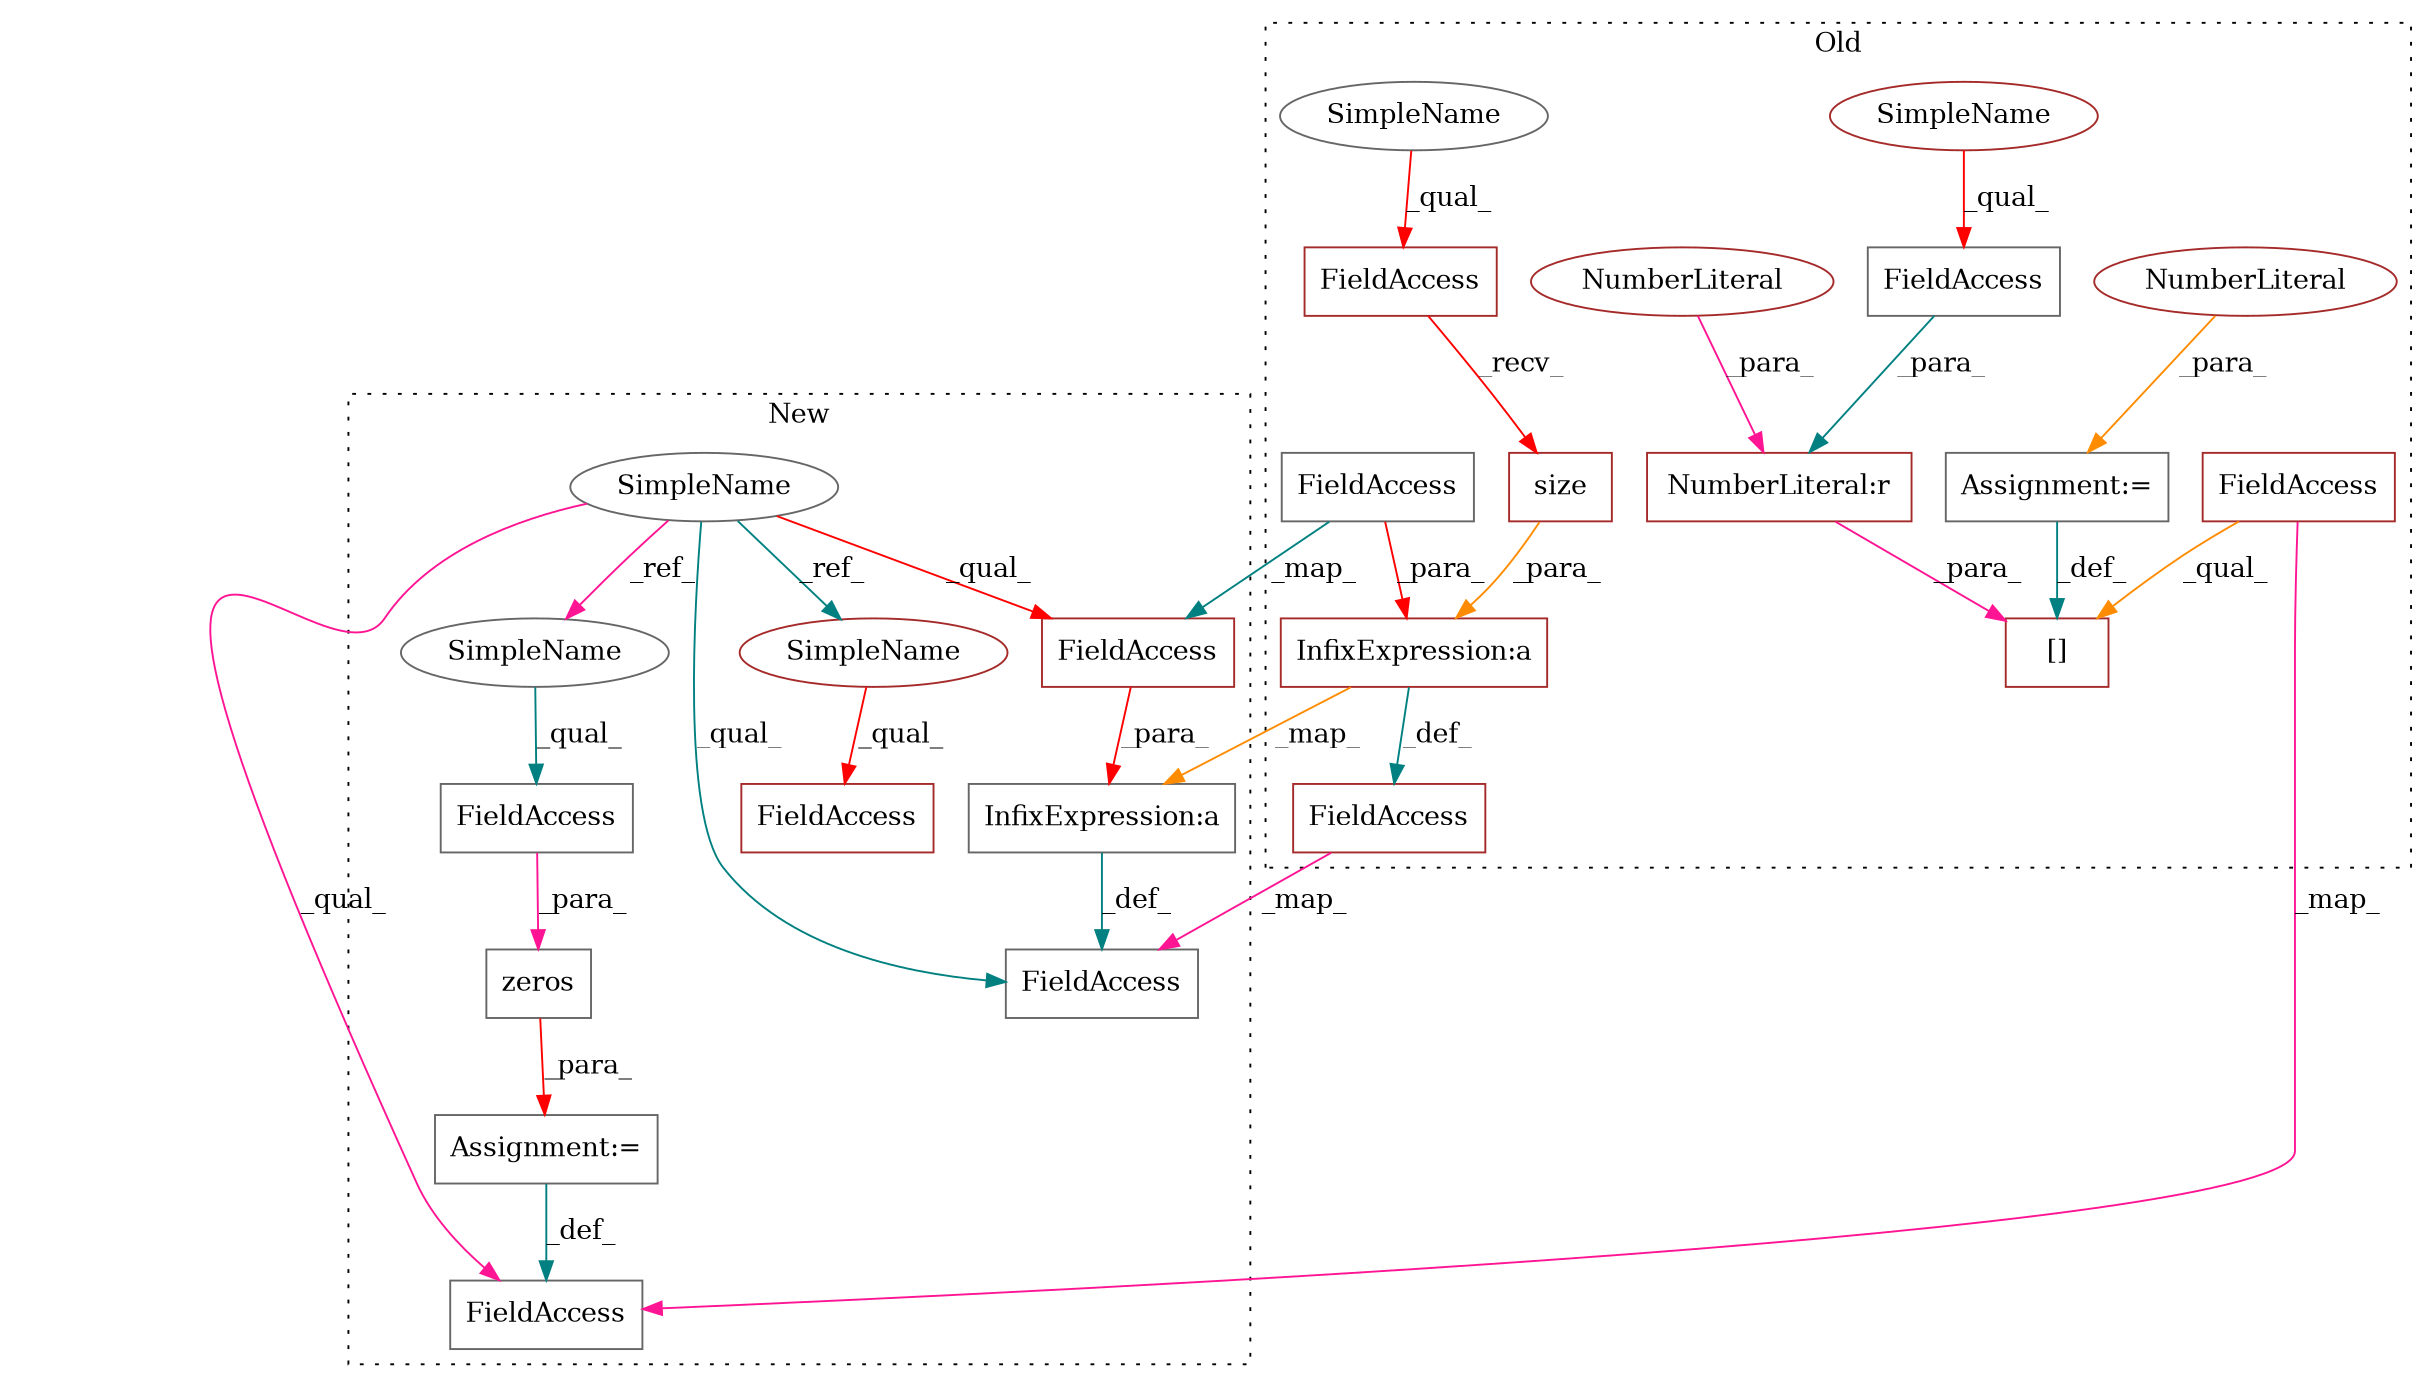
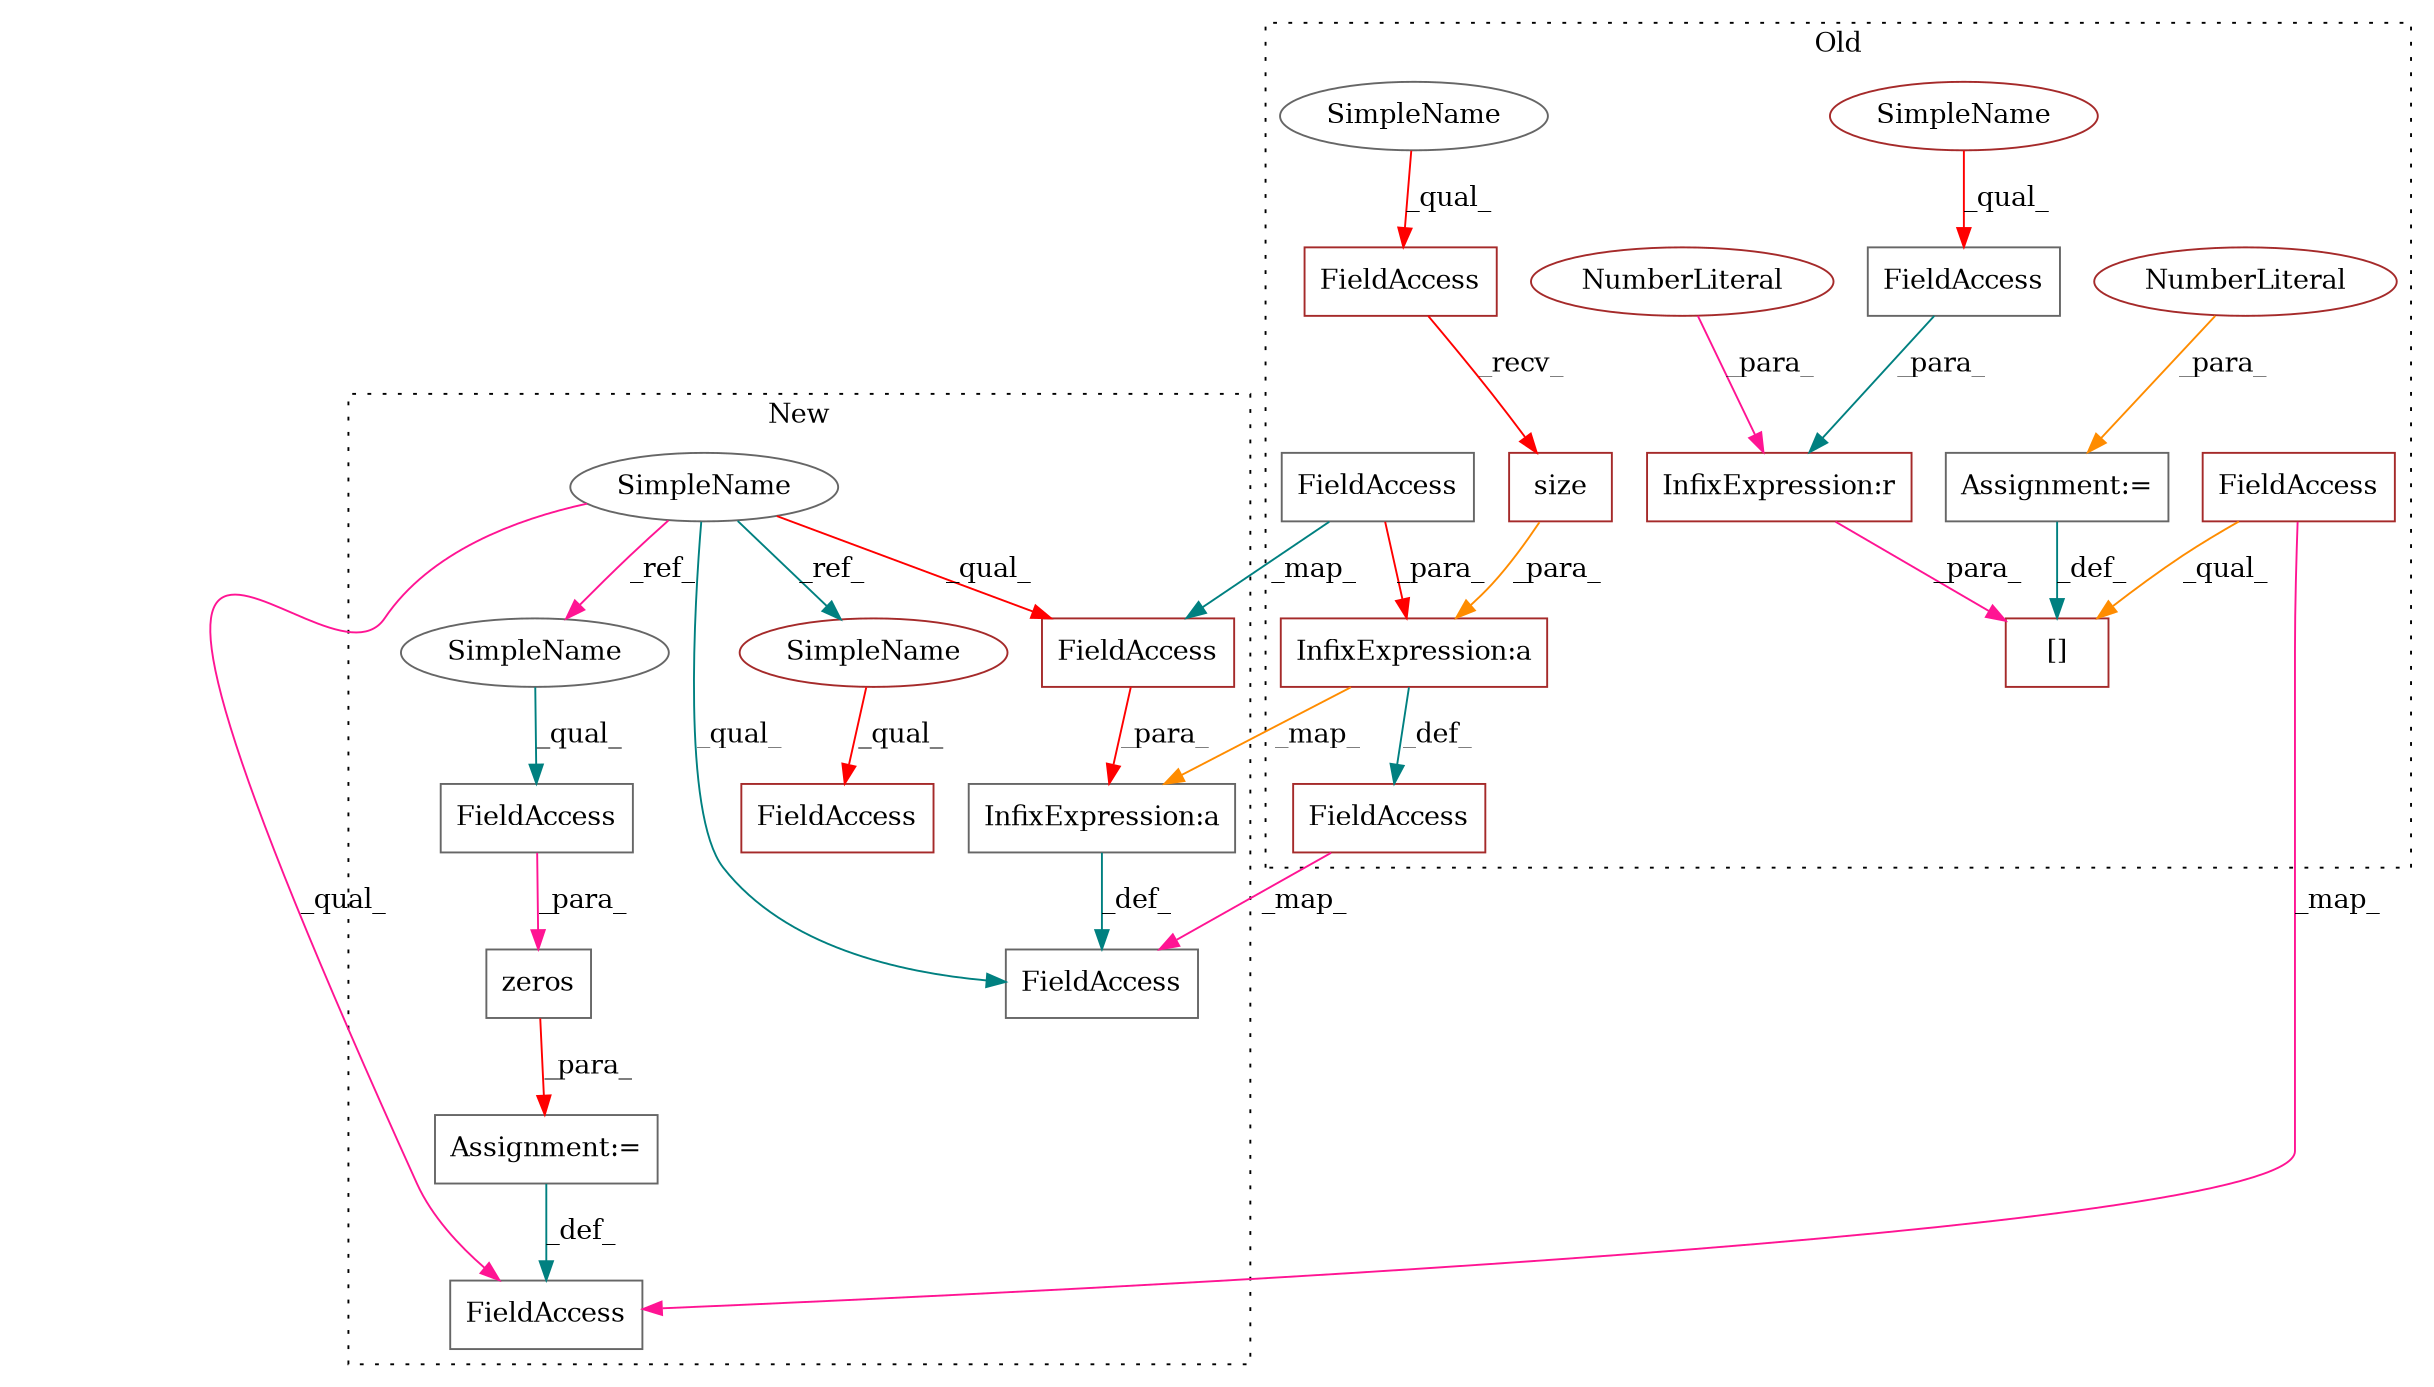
(1779, 487) -> (1779, 487)
